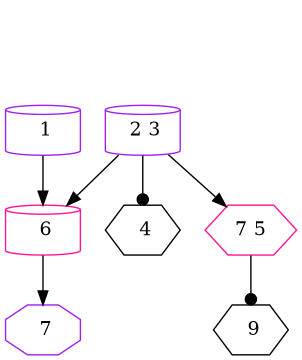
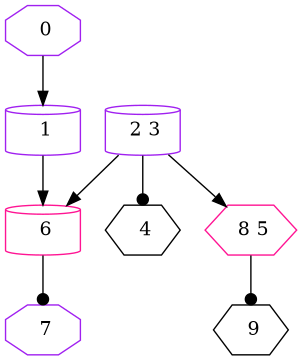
none -> (43, 30)
(251, 230) -> (251, 230)
(43, 275) -> (43, 275)
